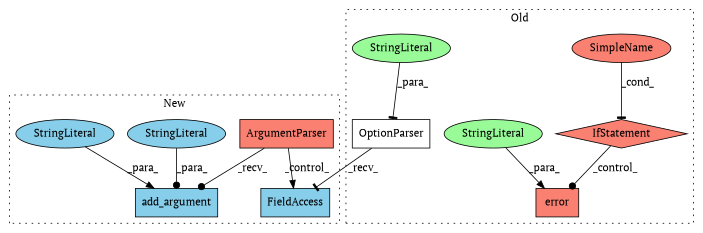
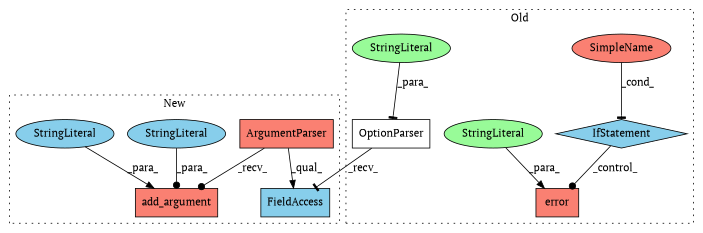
(621, 134) -> (621, 134)
(307, 168) -> (307, 168)
(177, 203) -> (177, 203)
